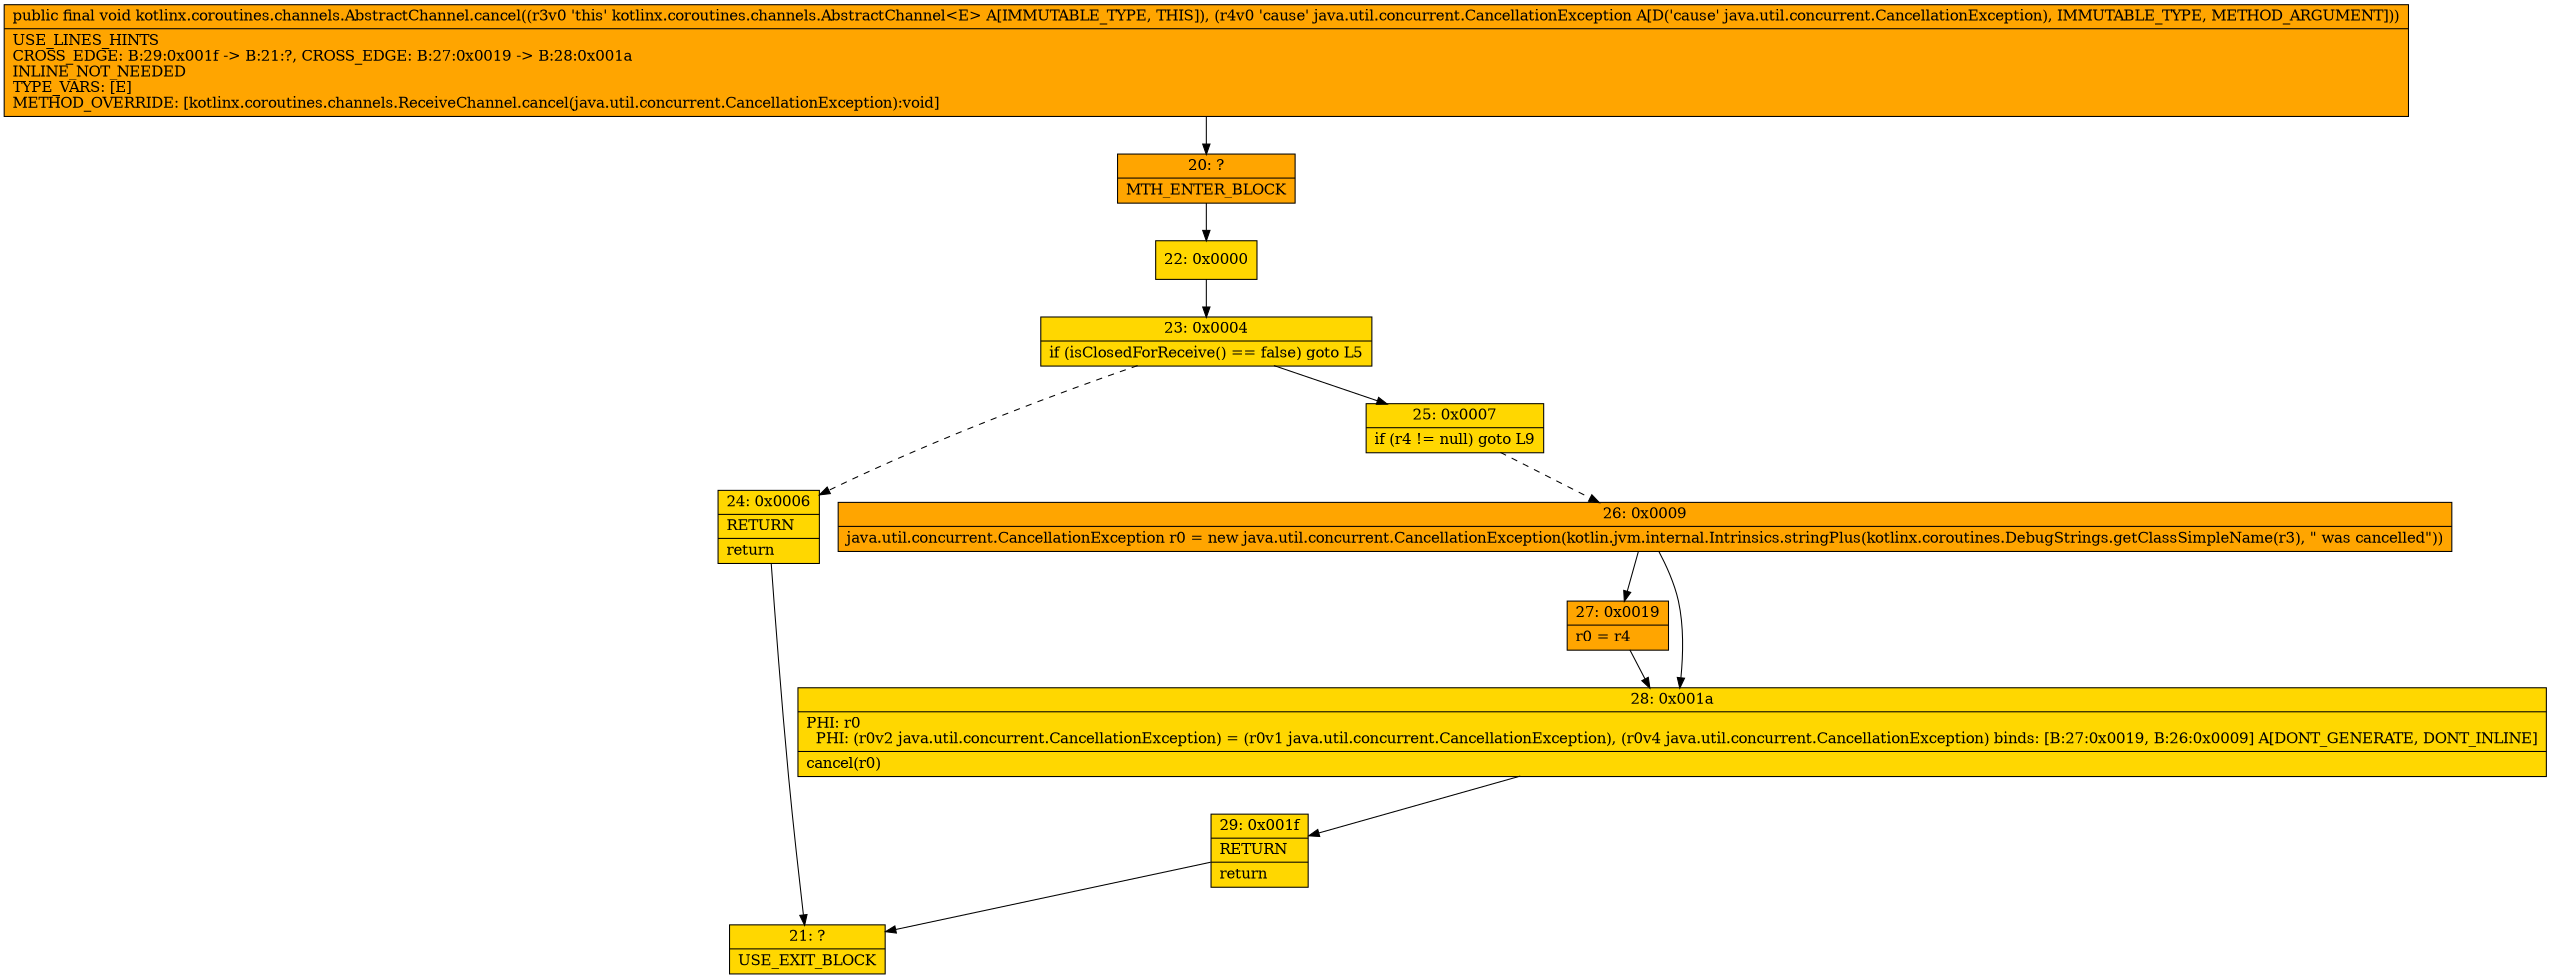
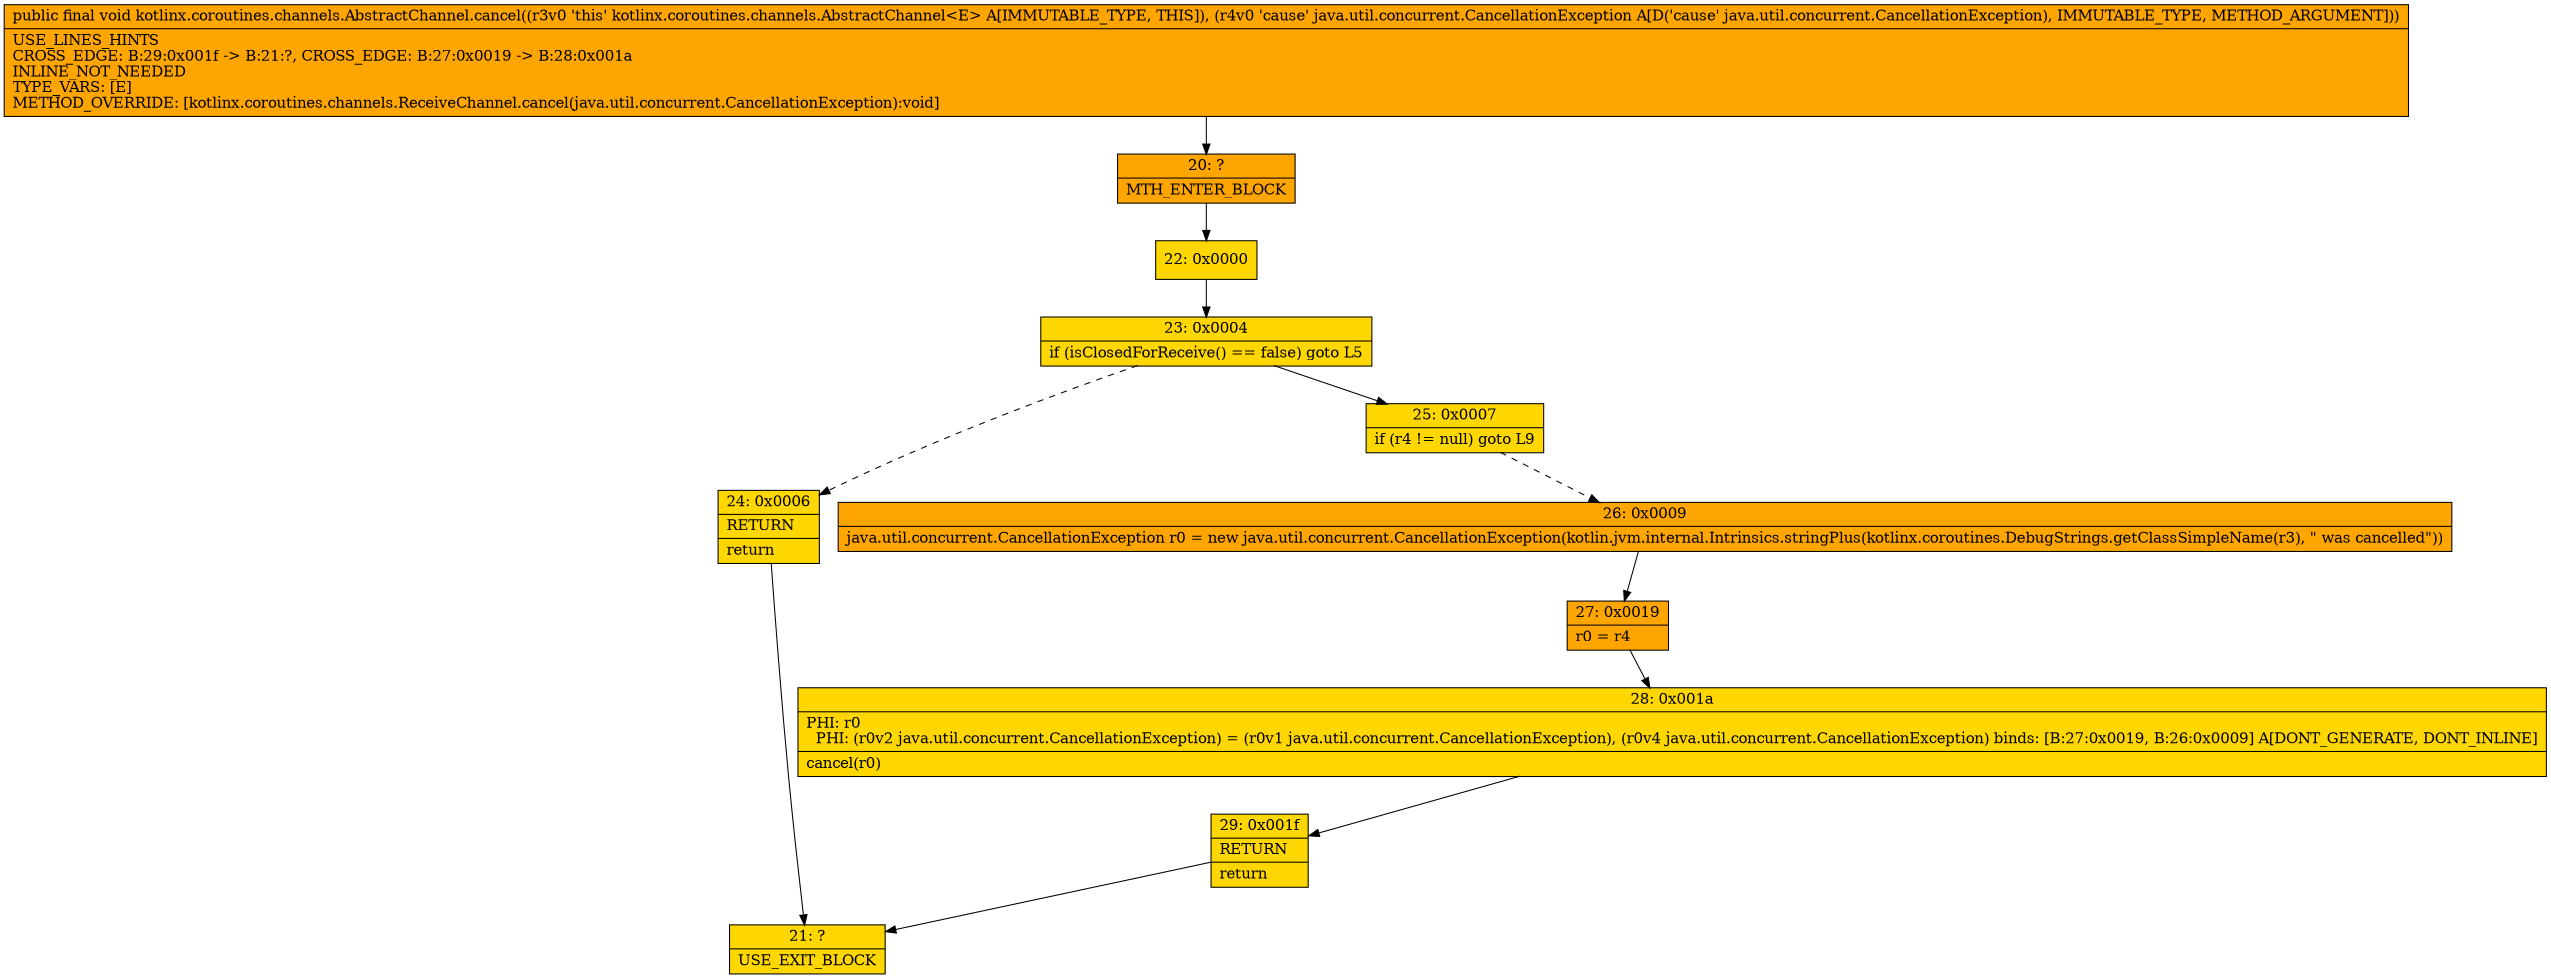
(1680, 612) -> none
